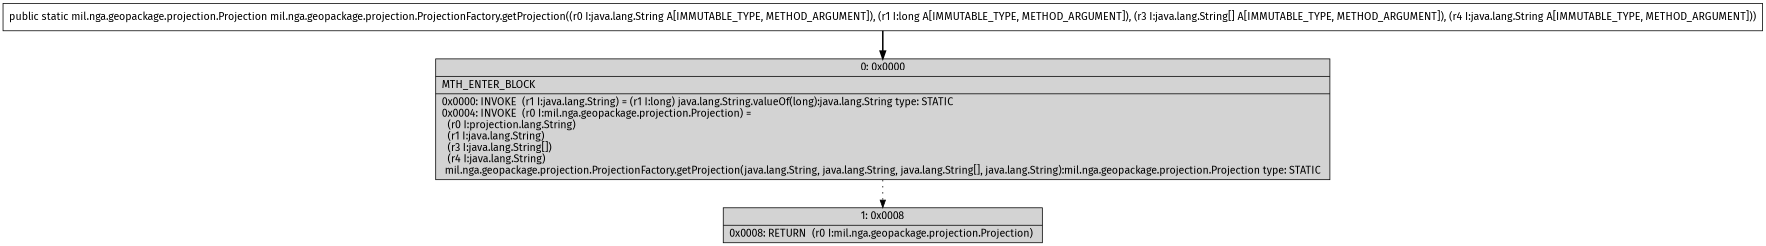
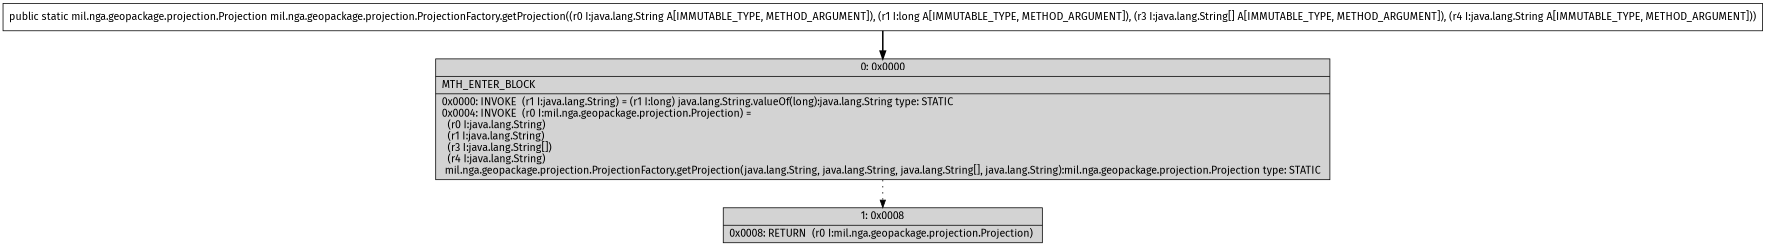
(509, 125) -> (494, 125)
